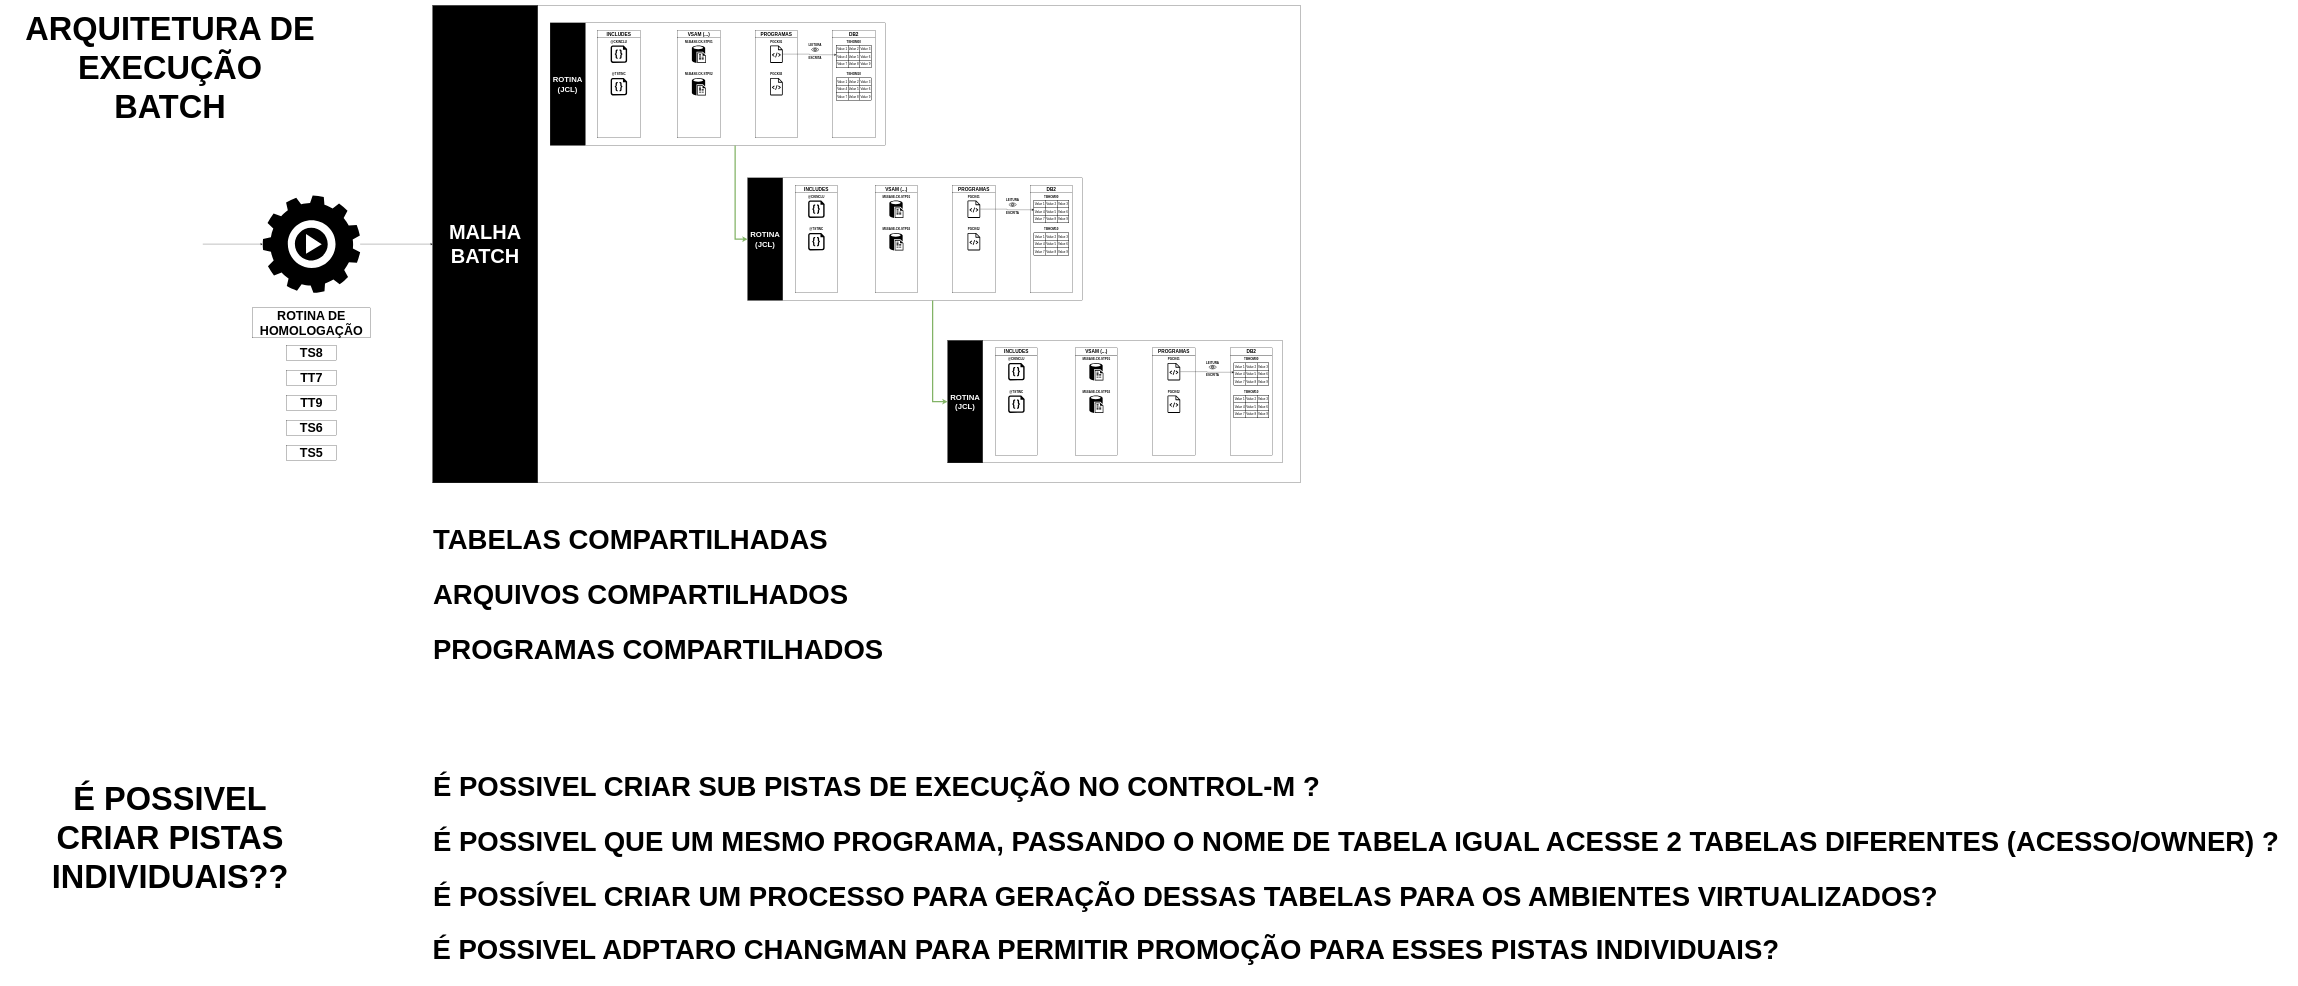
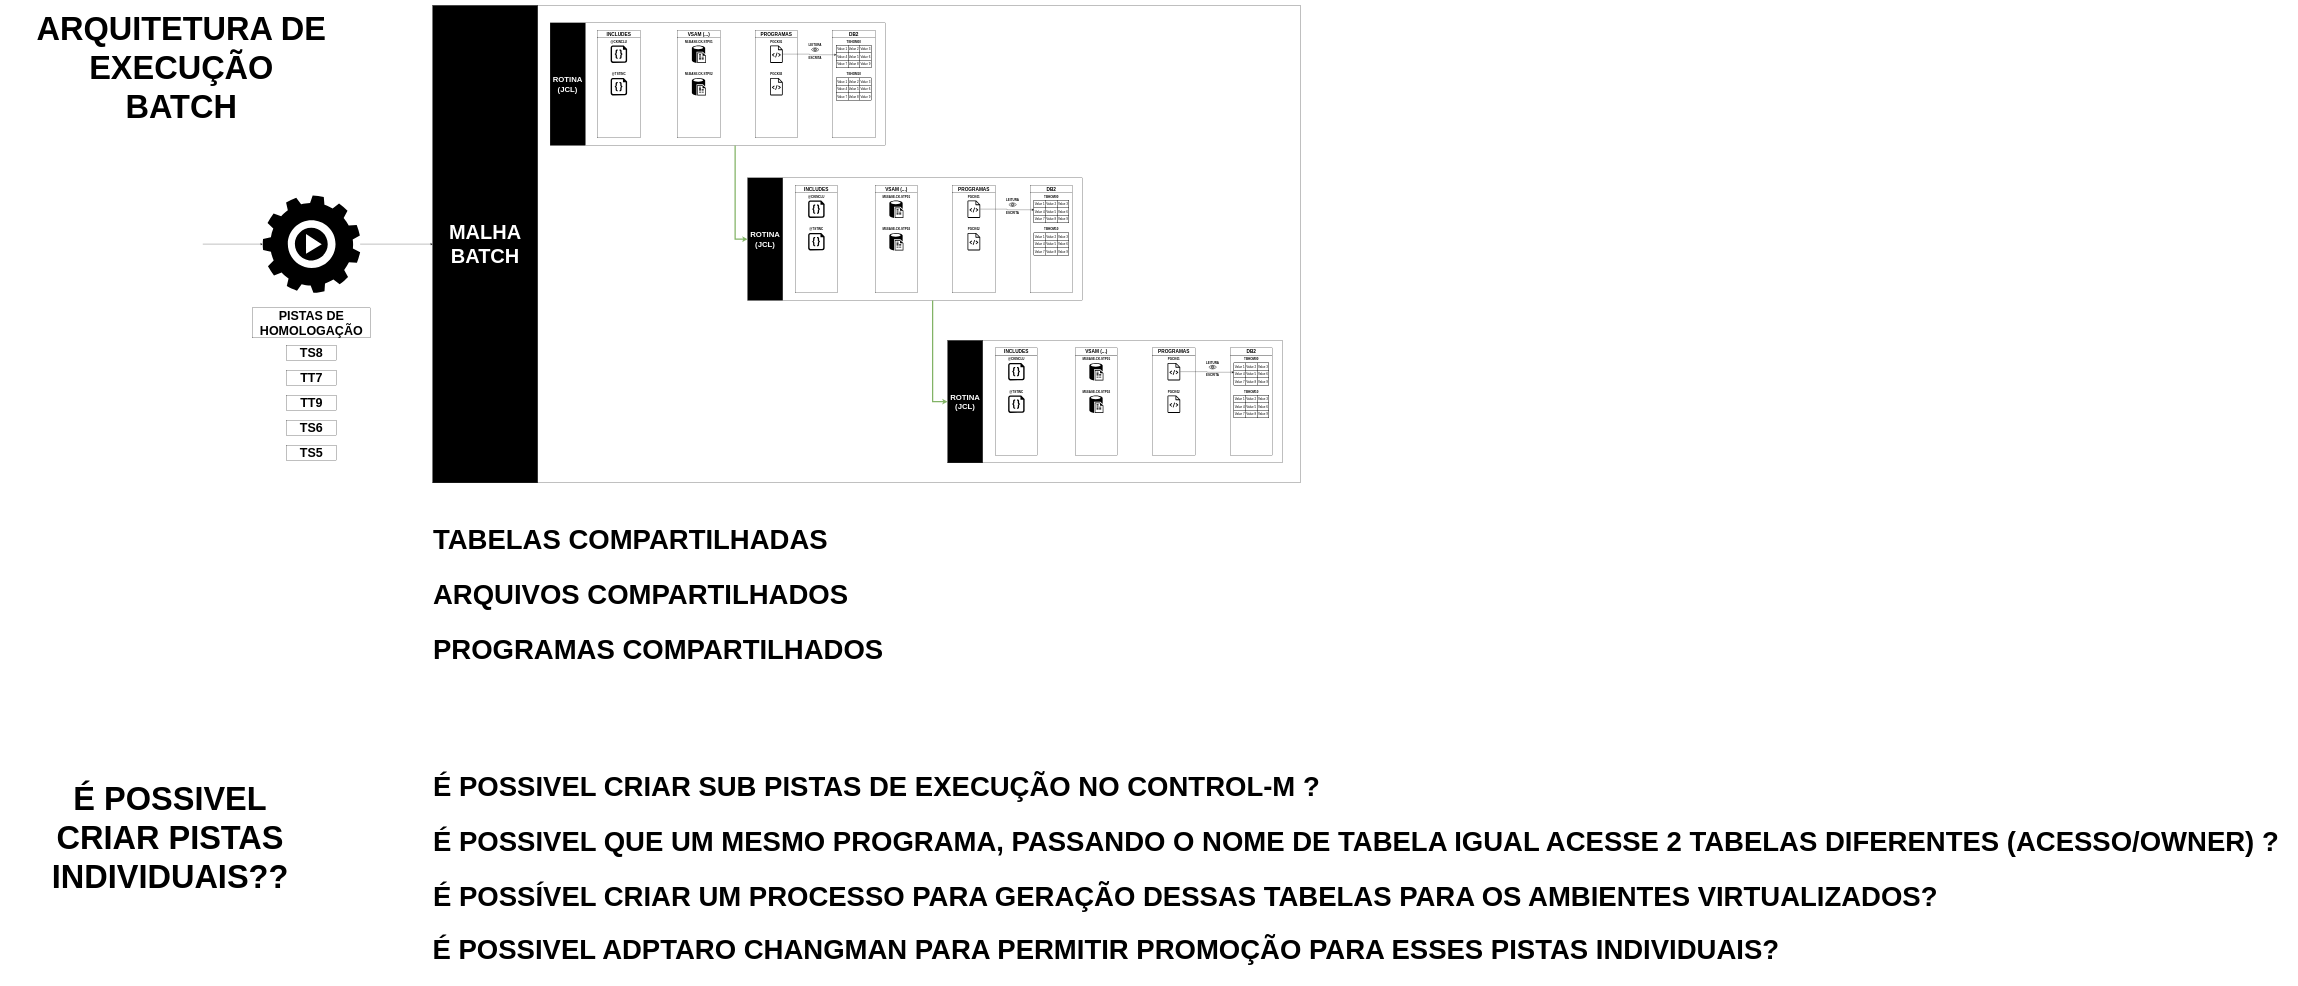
(170, 68) -> (181, 68)
(311, 323) -> (311, 323)
